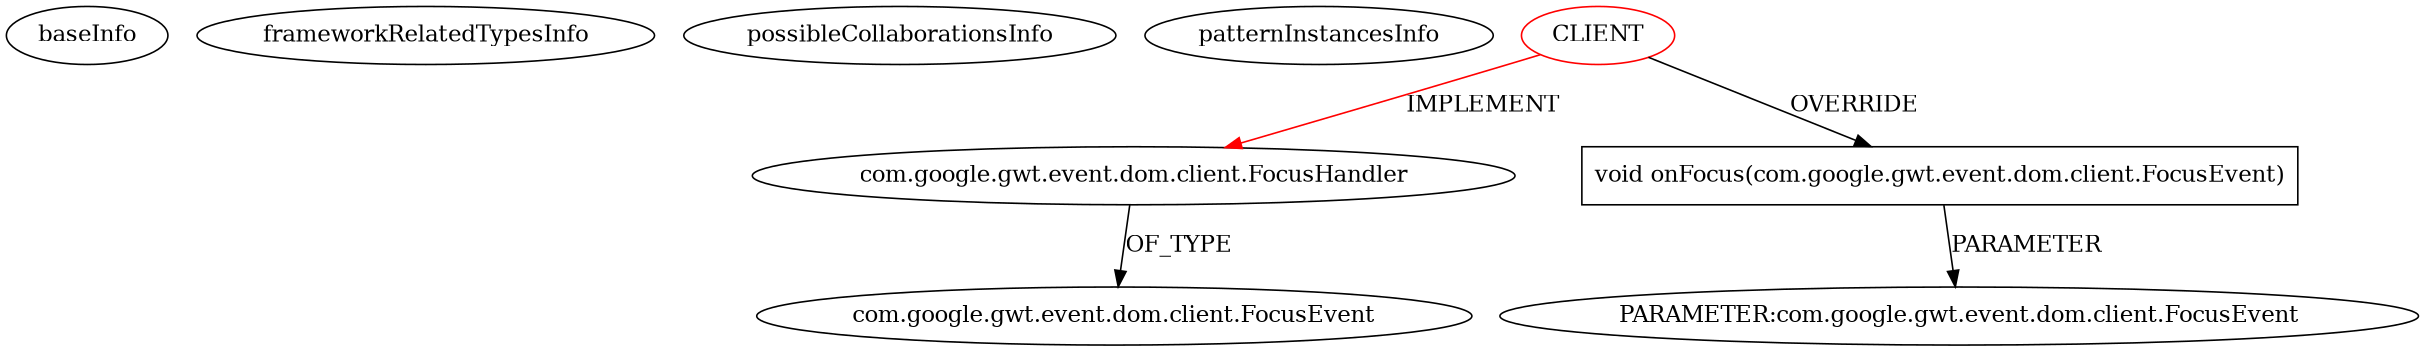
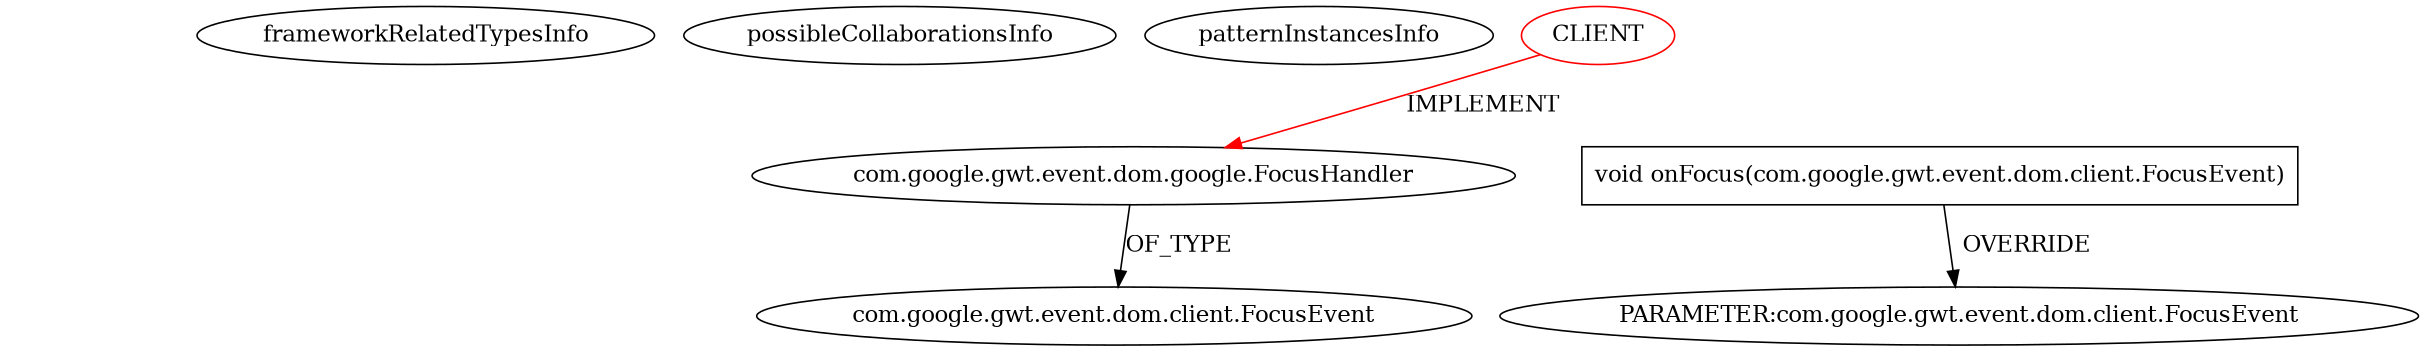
(87, 35) -> none
(1752, 99) -> none
(1134, 176) -> (1134, 176)
(2027, 246) -> (2027, 246)
